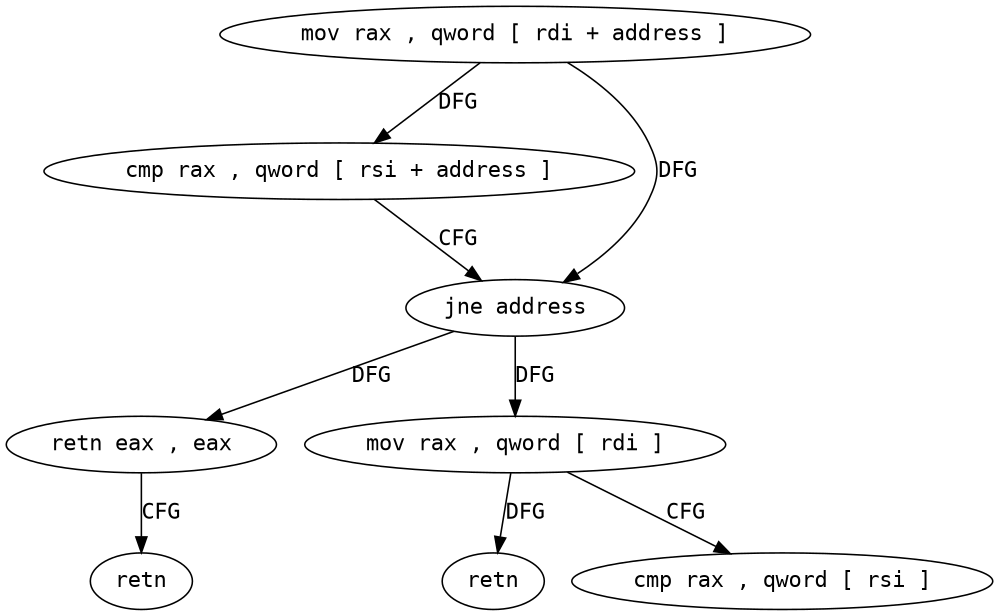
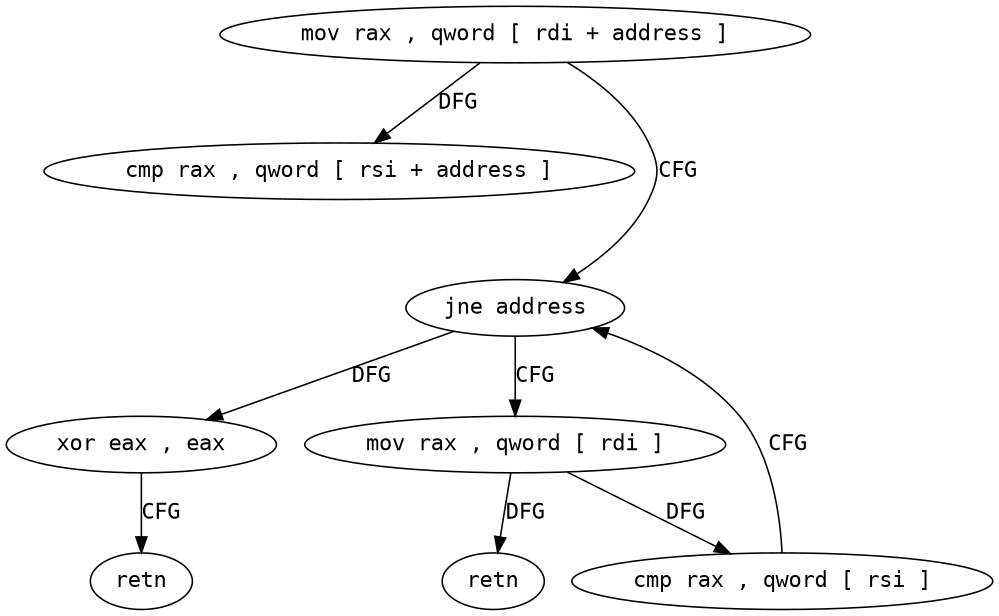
(678, 171) -> (678, 171)
(422, 235) -> (736, 412)
(535, 376) -> (535, 376)
(141, 445) -> (141, 445)
(686, 513) -> (686, 513)
